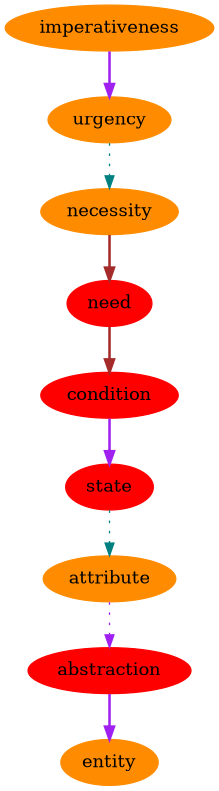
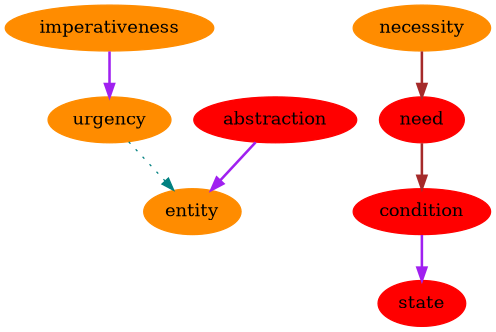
(110, 159) -> (147, 161)
(110, 579) -> none
